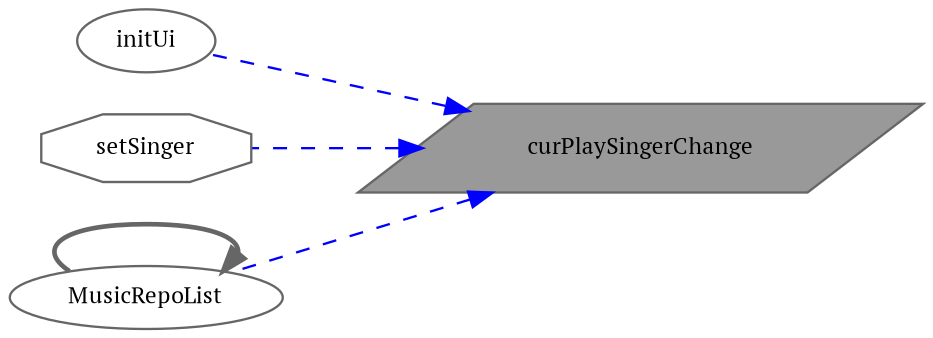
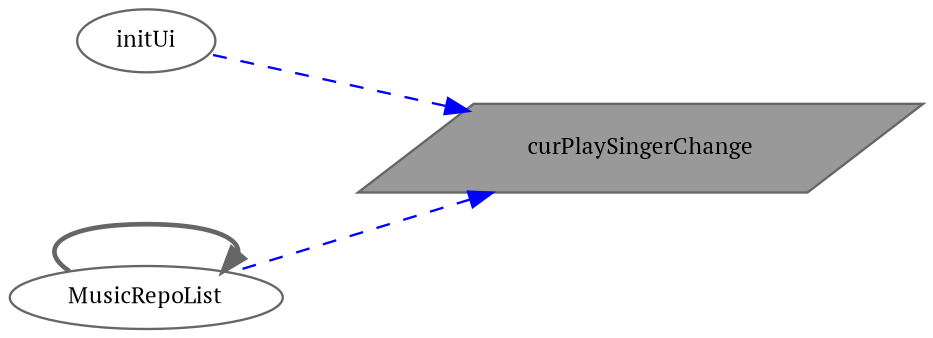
(146, 148) -> none
